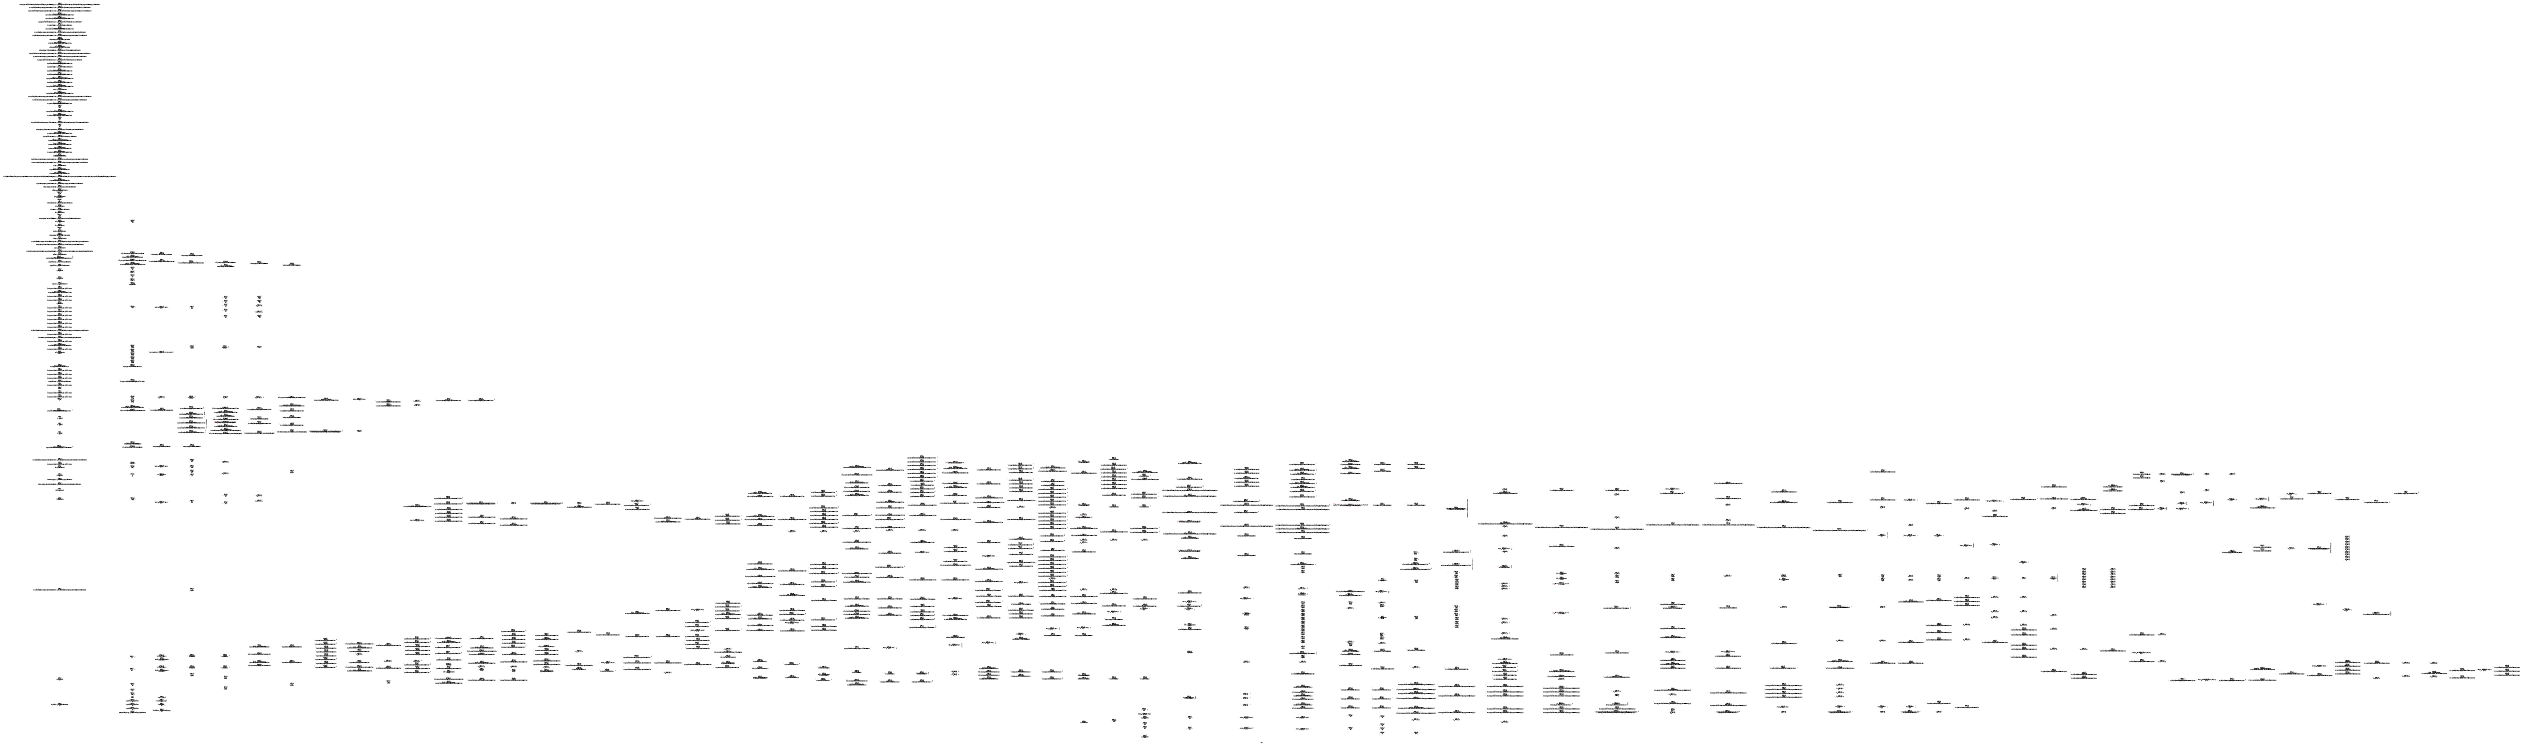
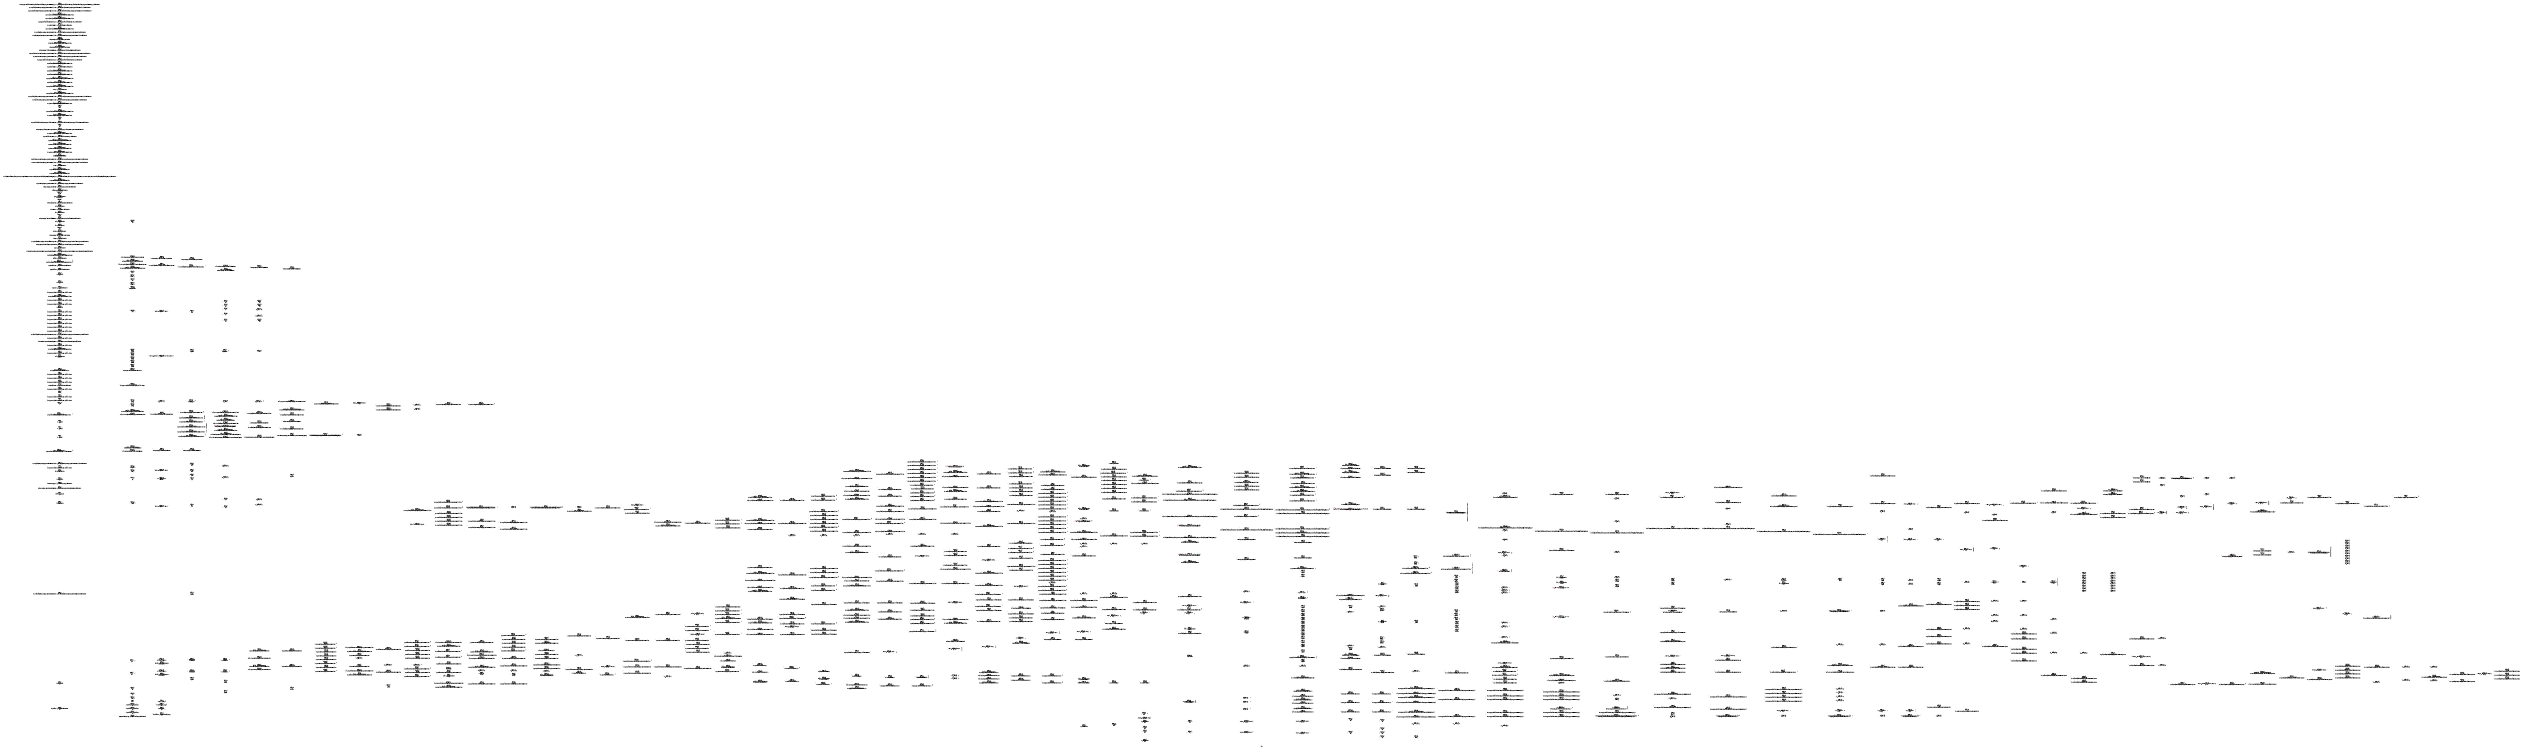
none -> (60, 254)
